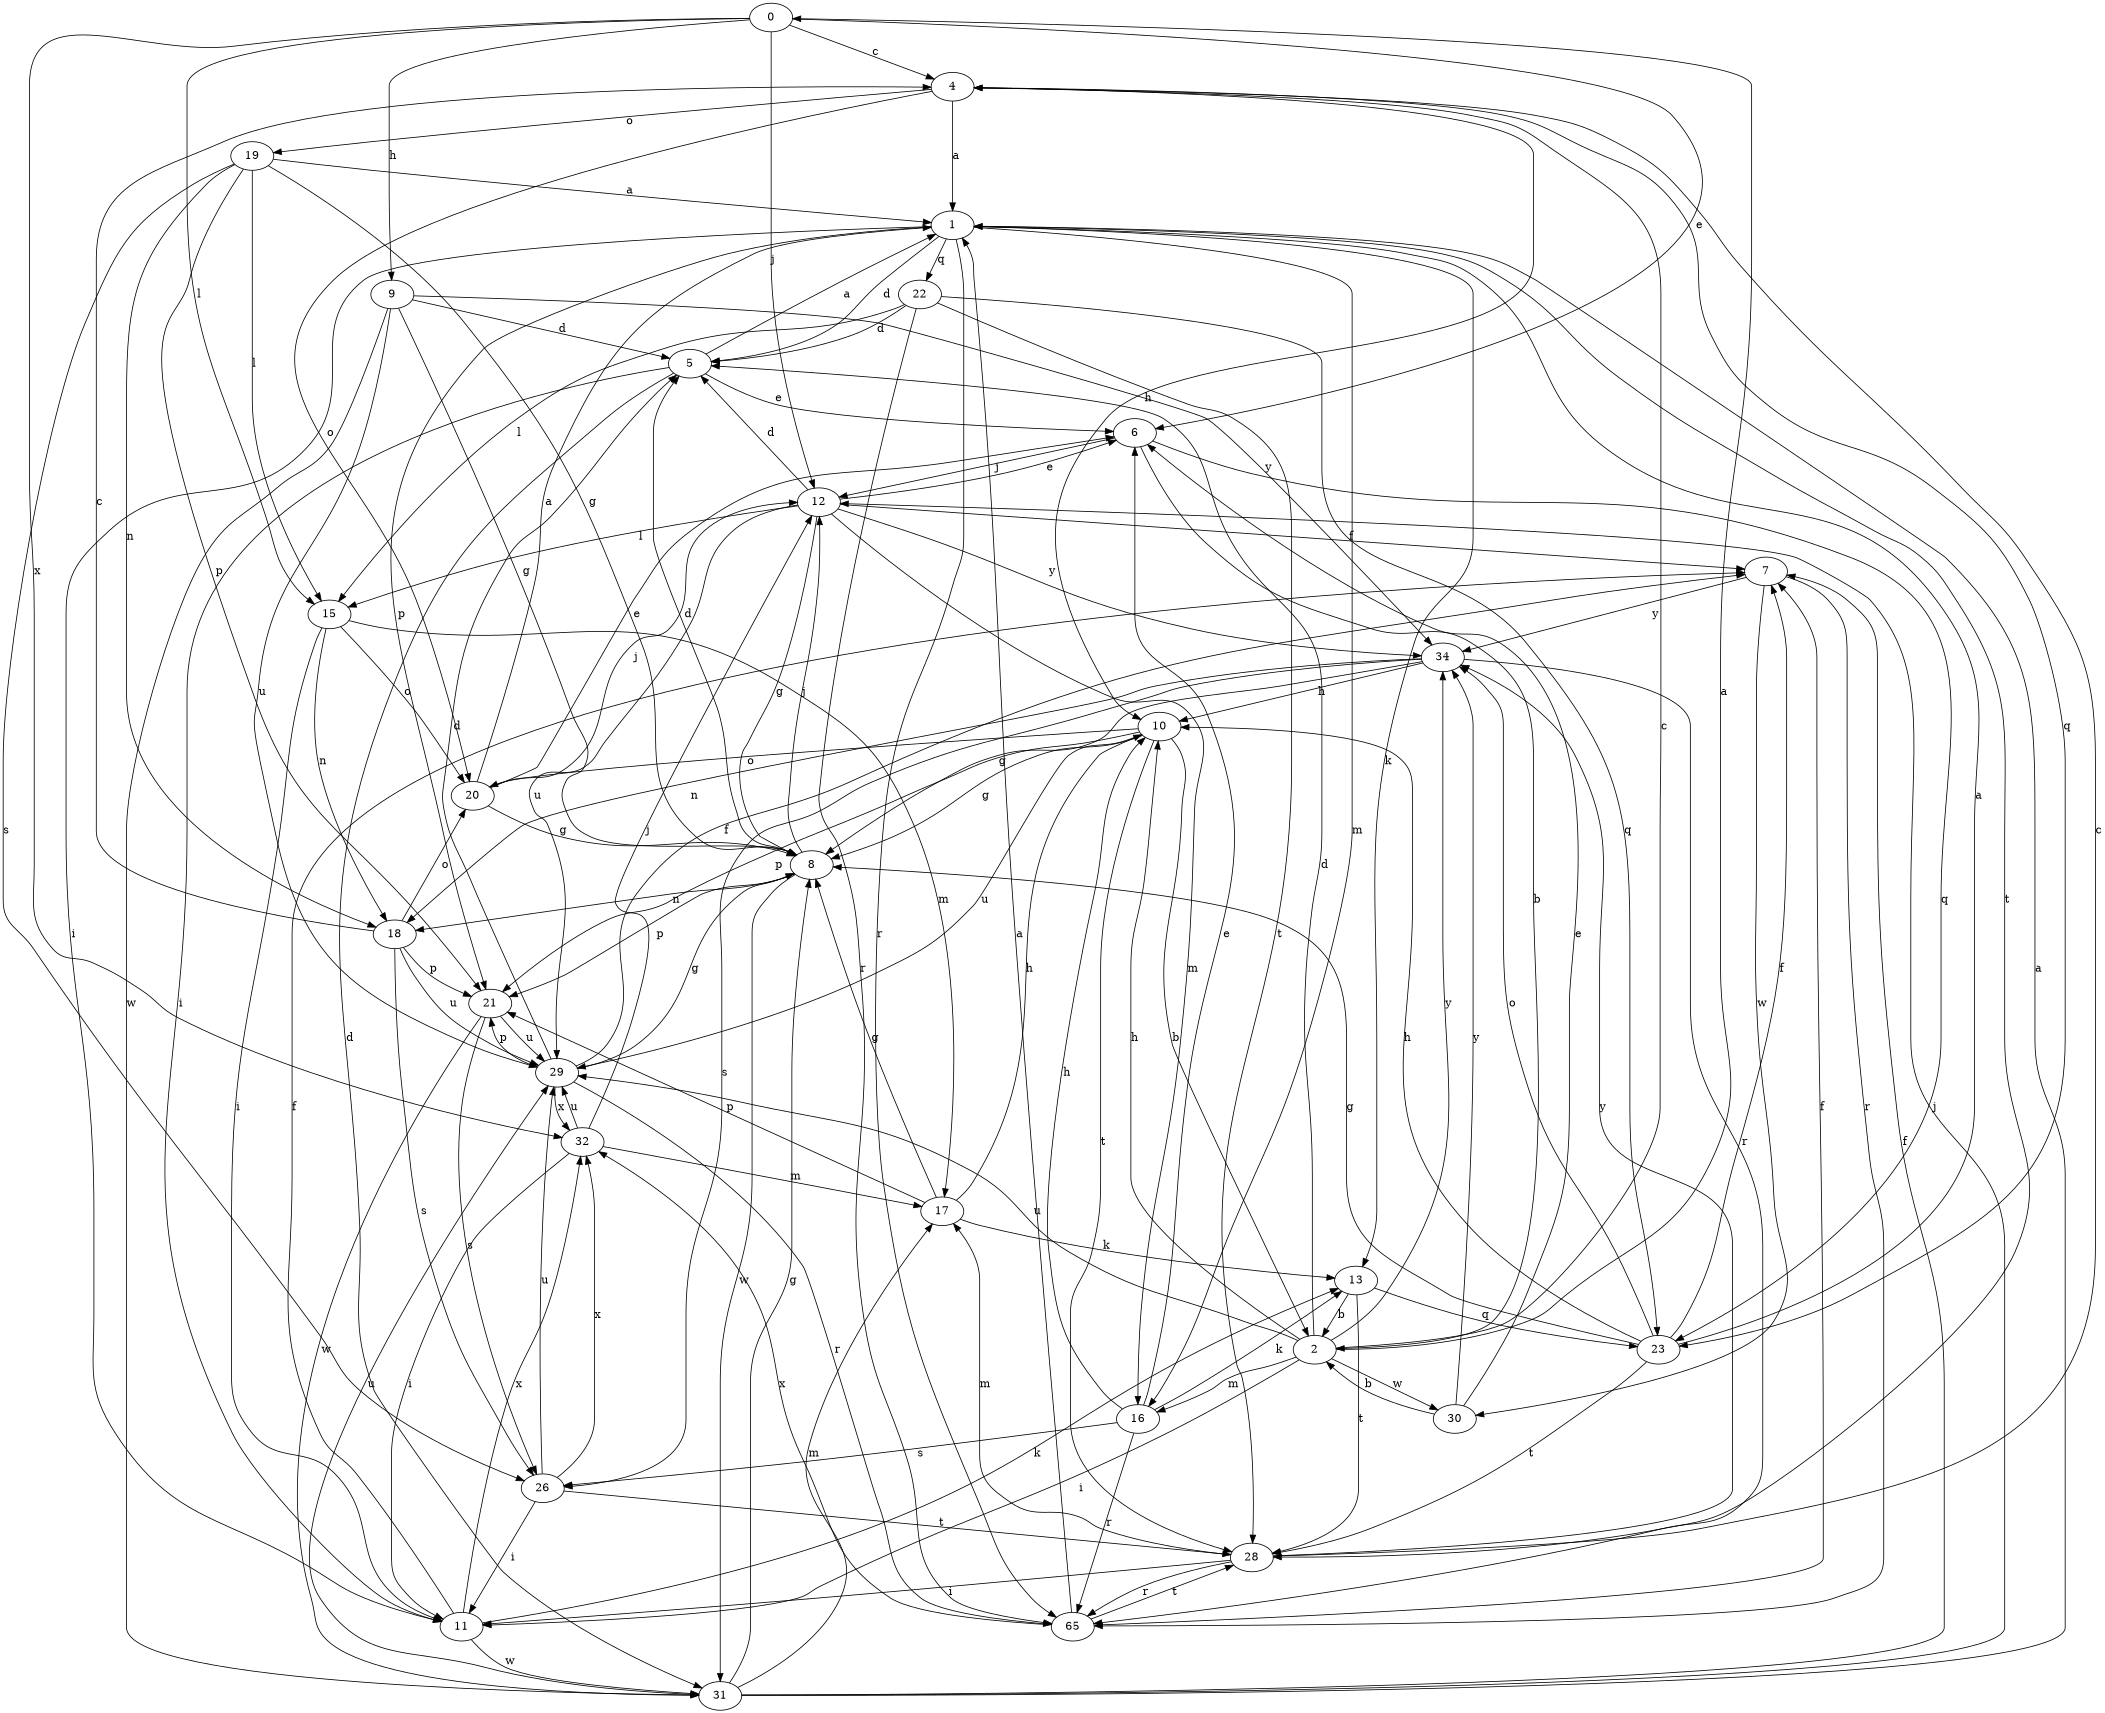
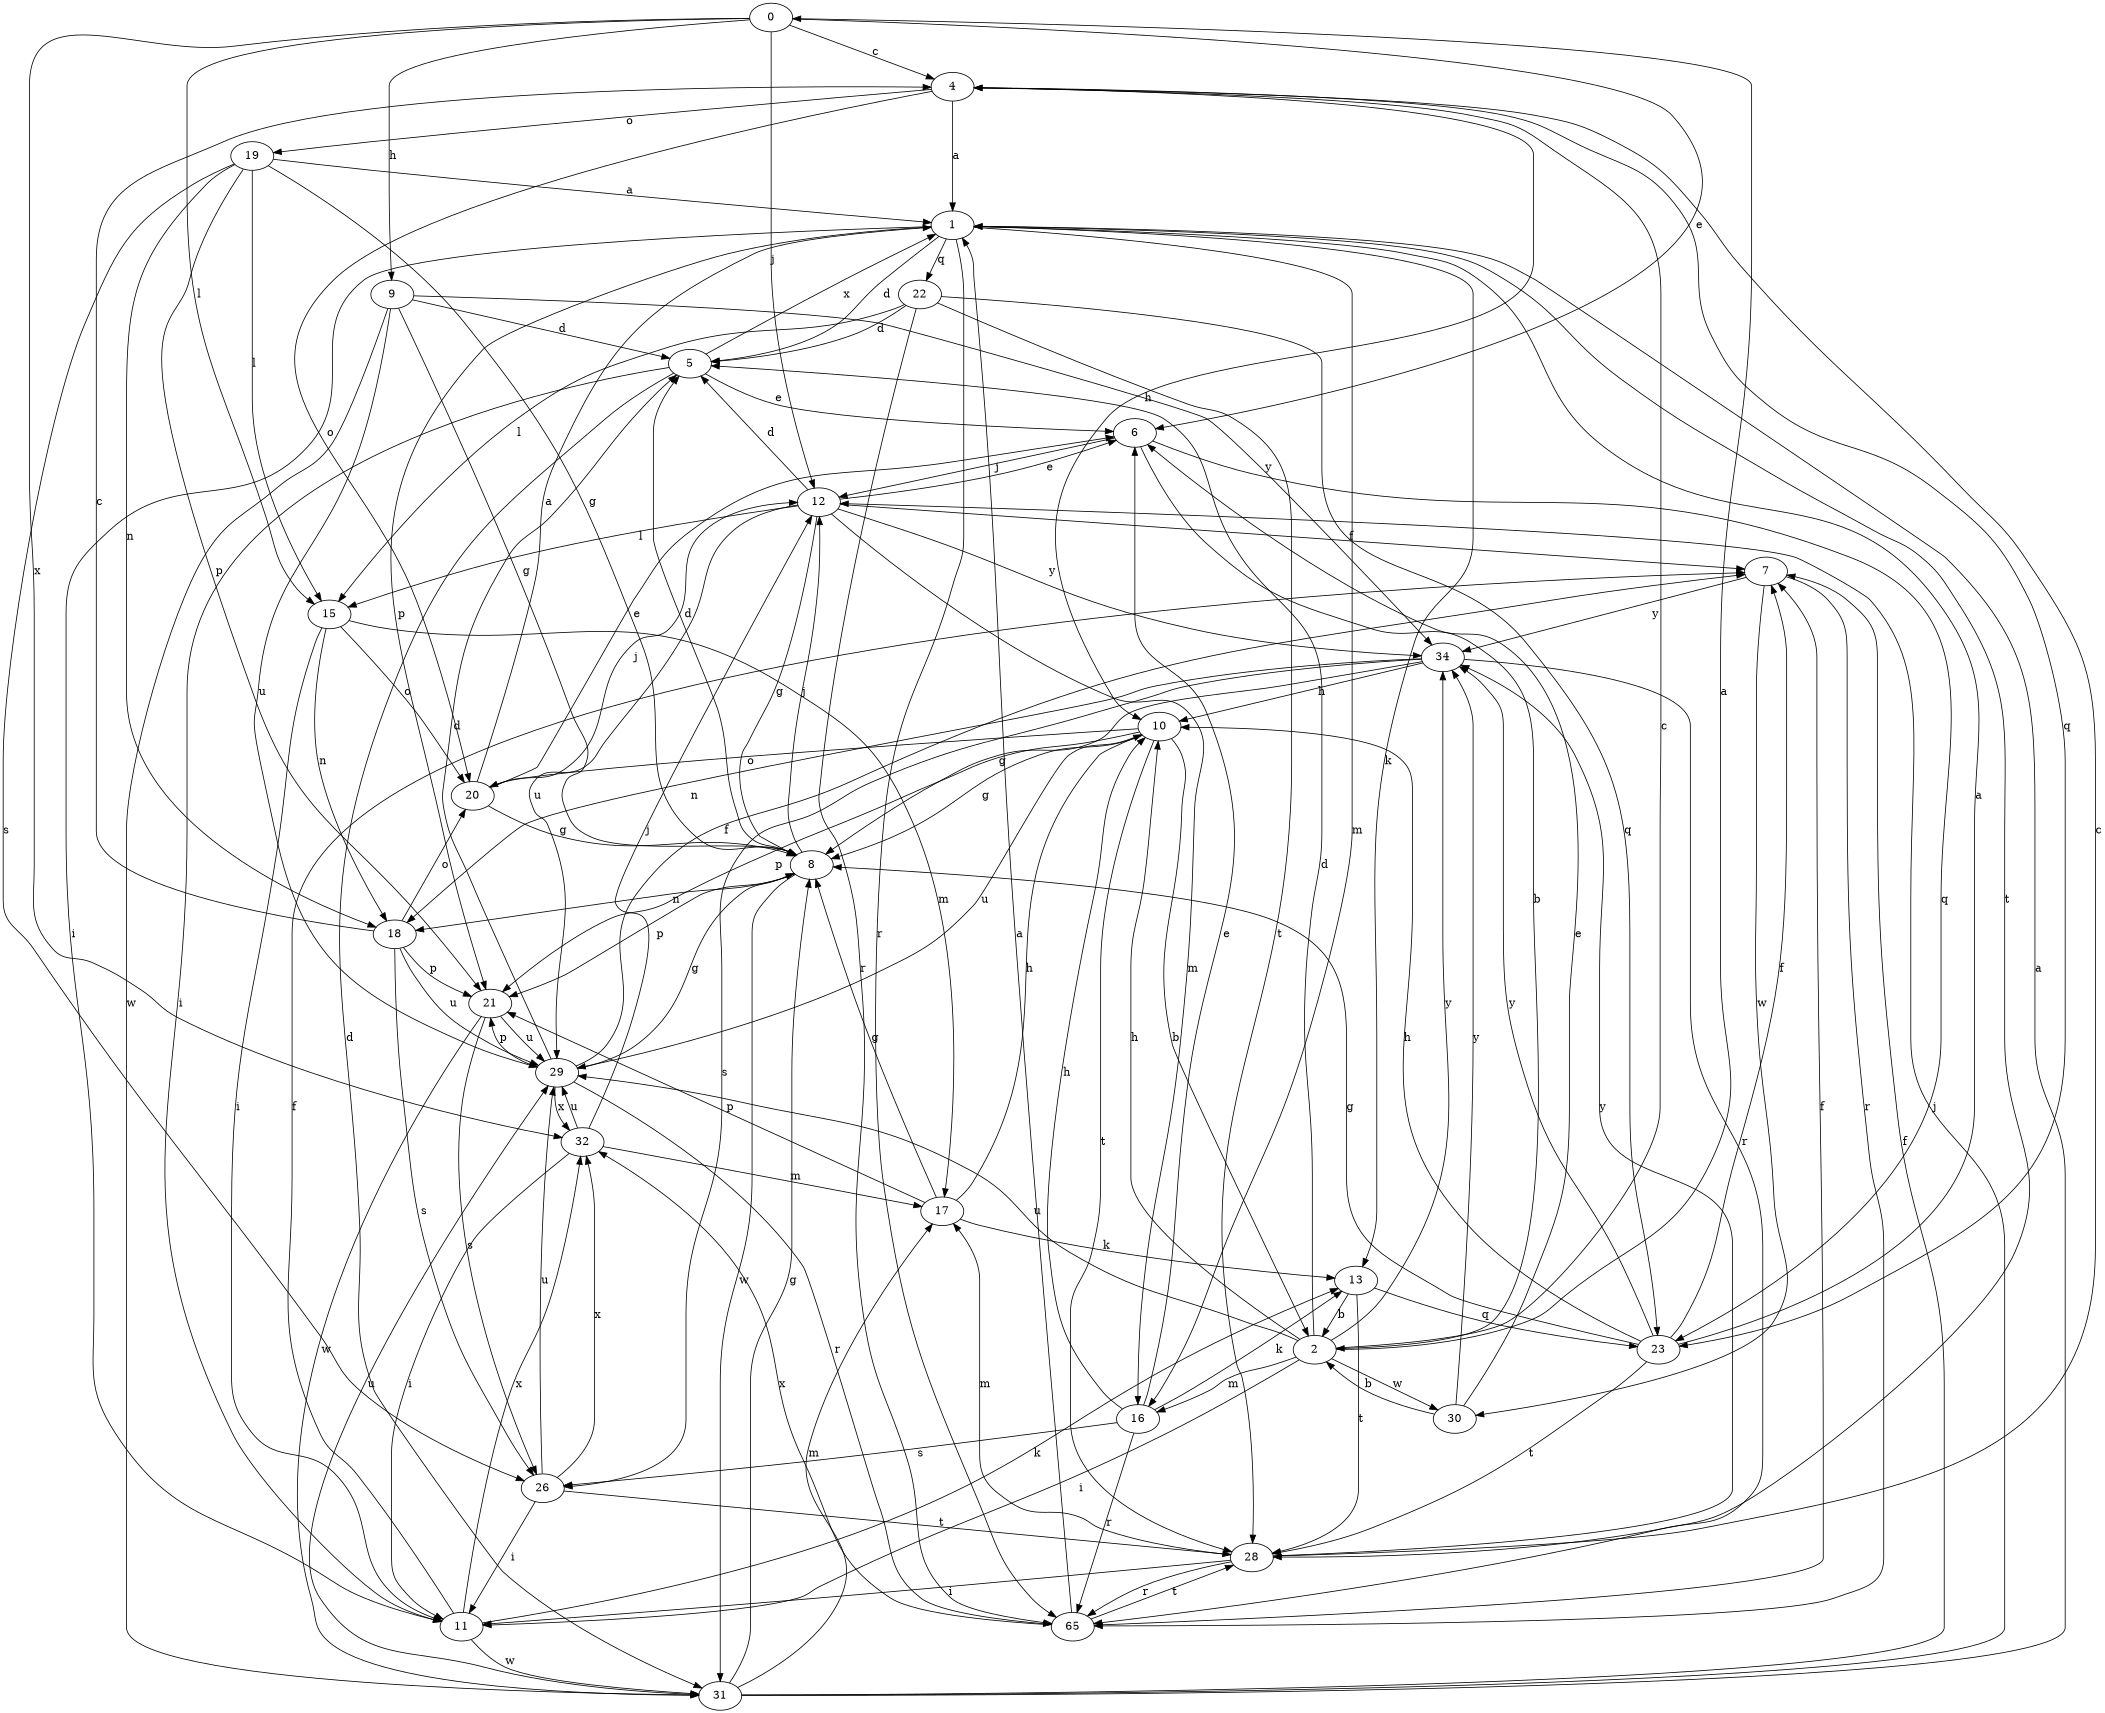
(847, 294) -> (847, 294)
(1512, 1004) -> (1512, 1004)
